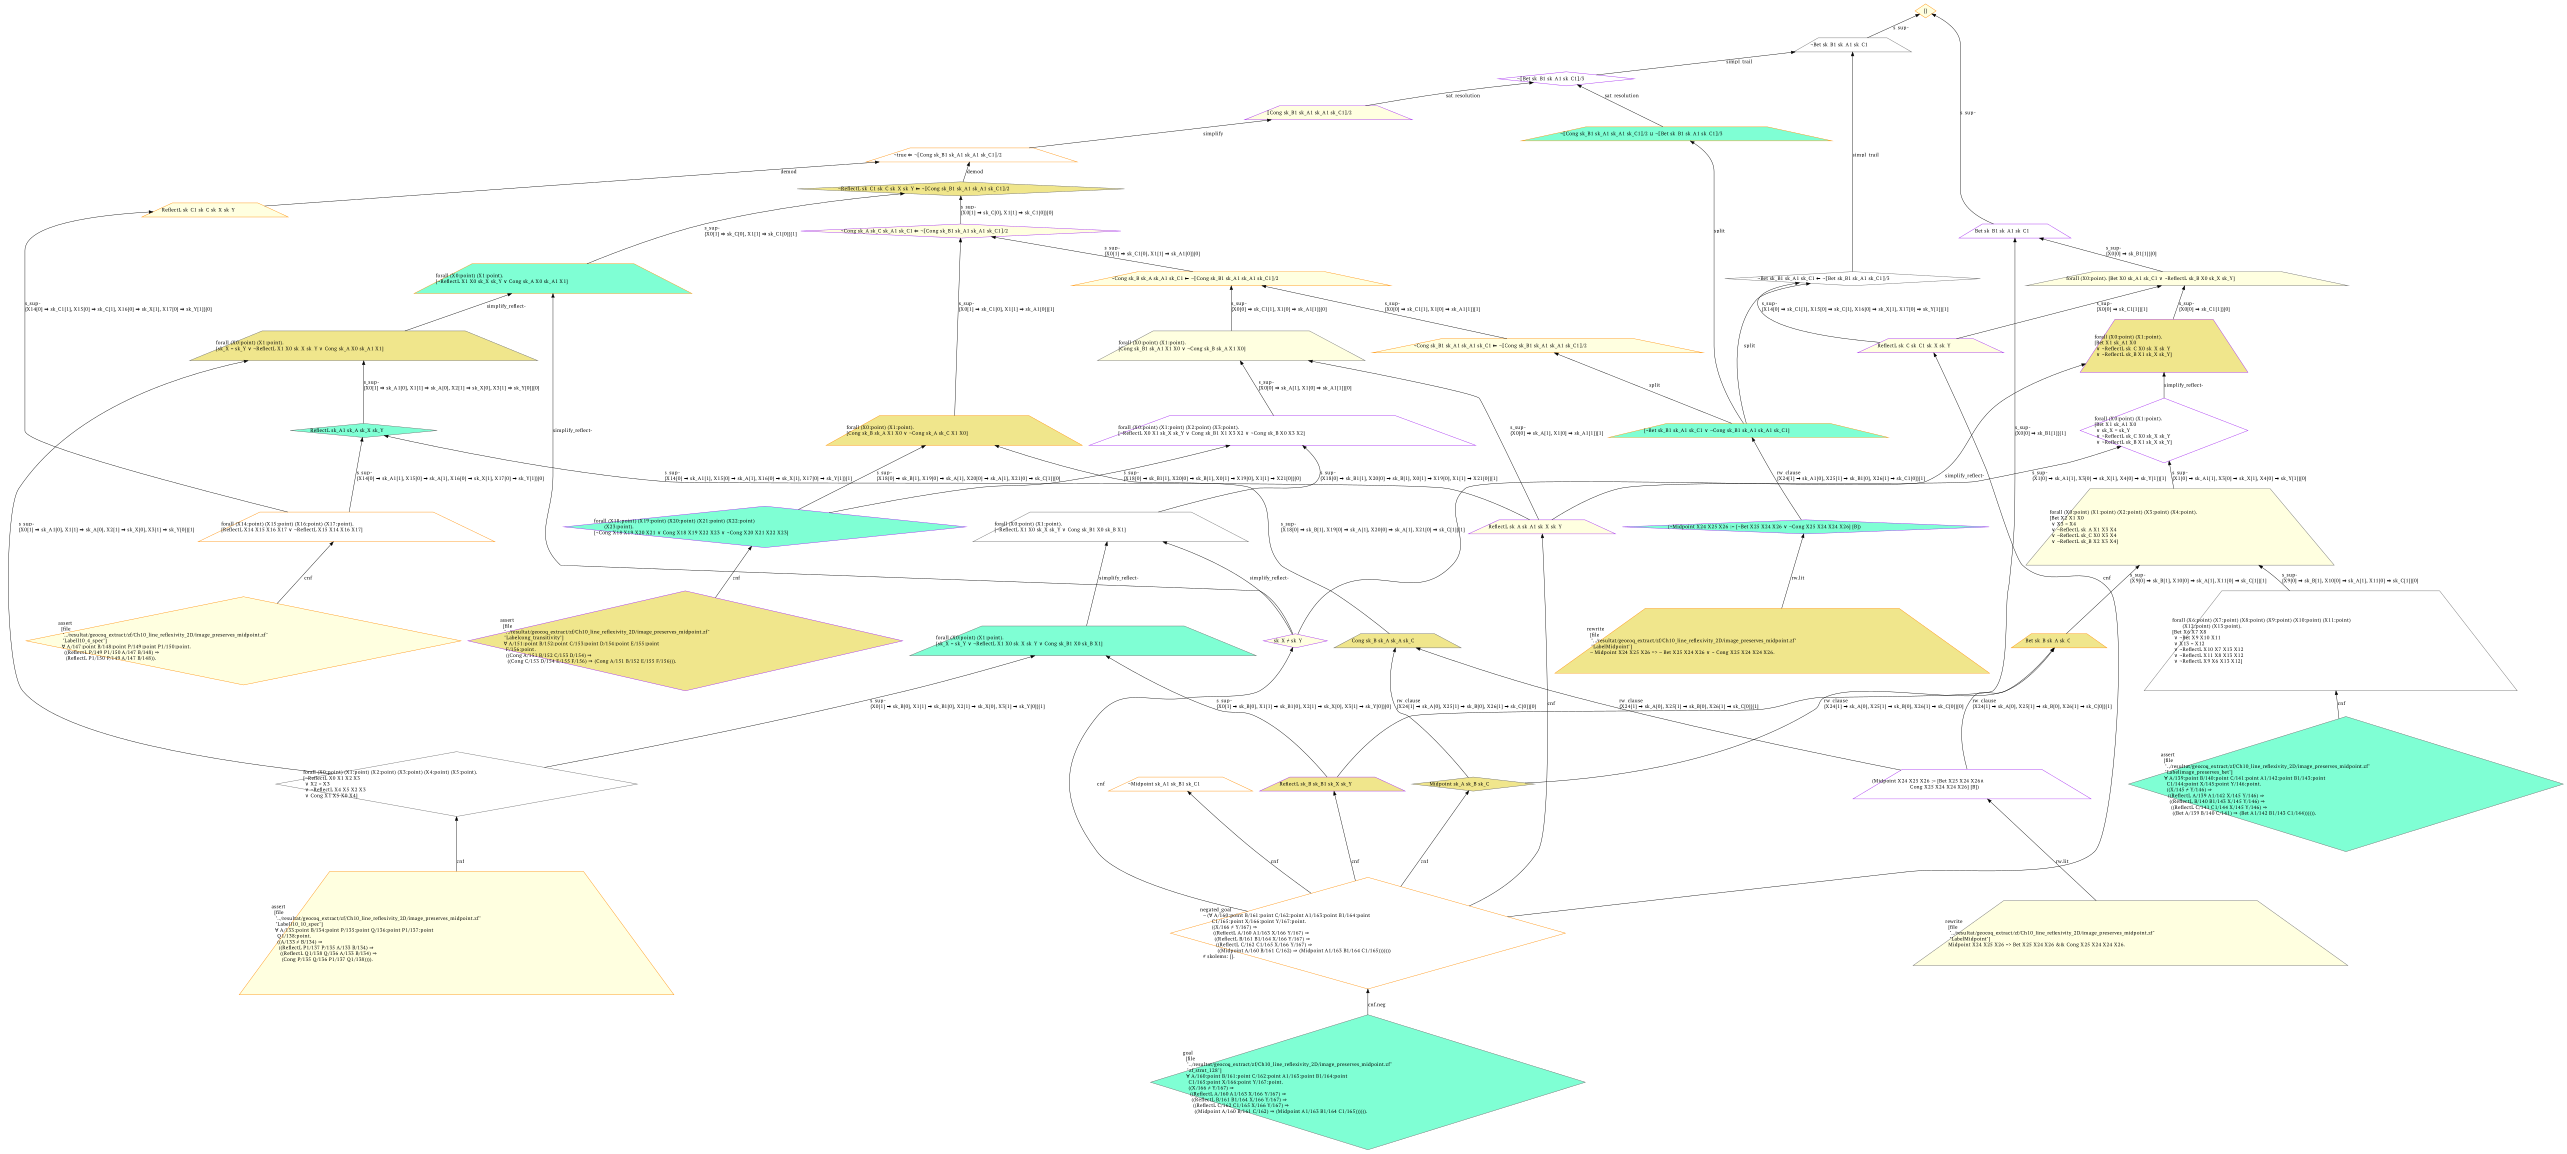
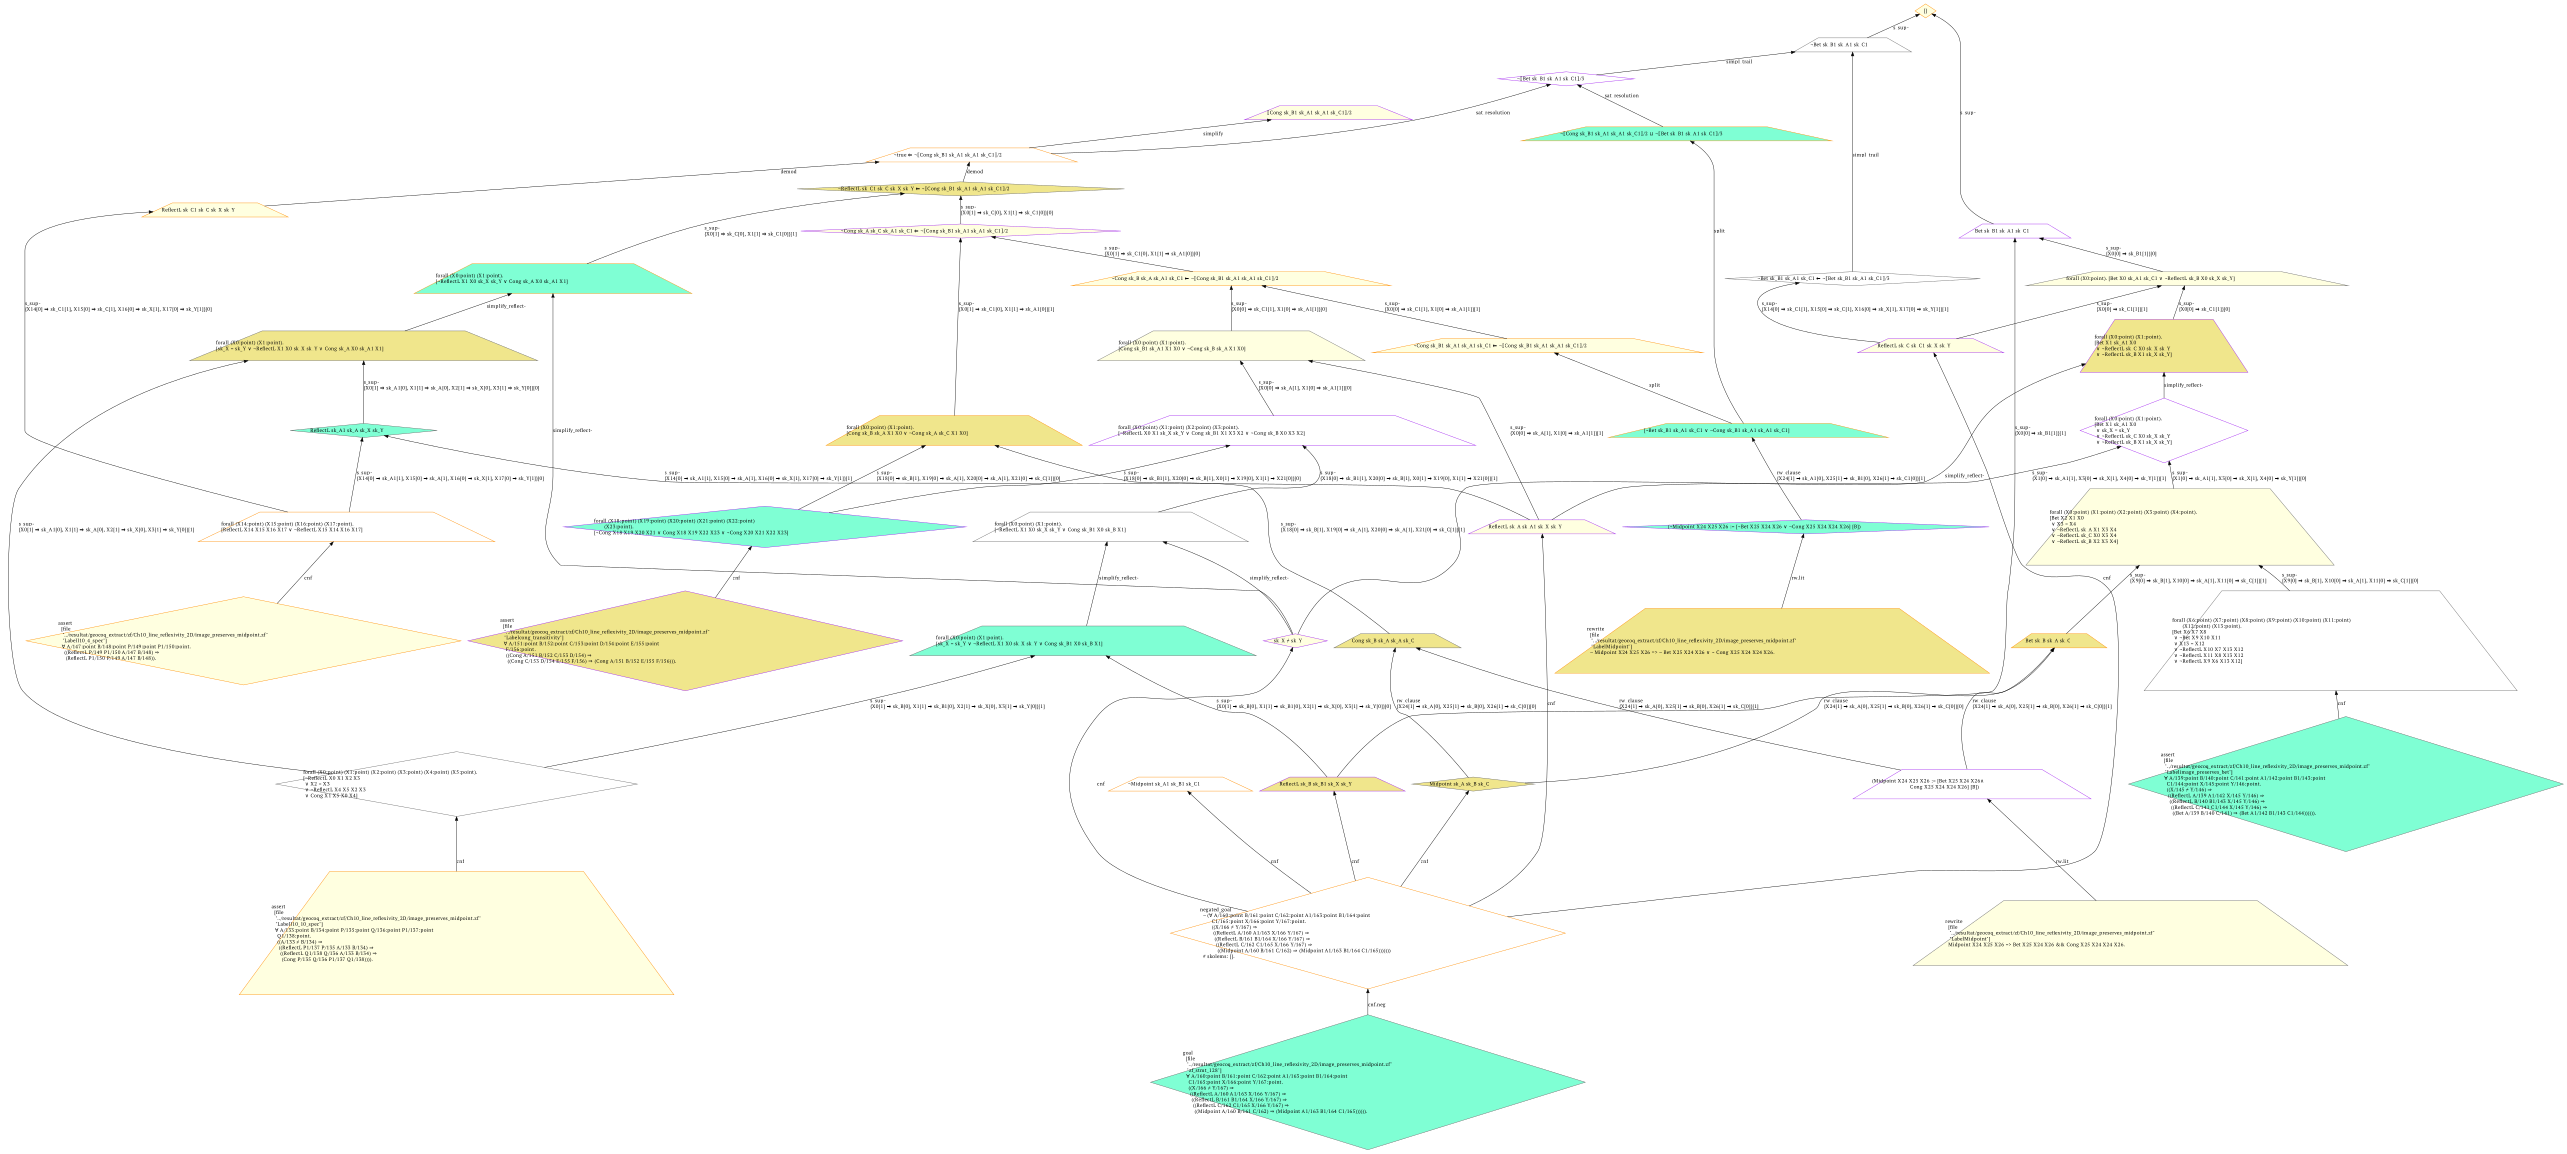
(1447, 93) -> (1301, 137)
(1740, 334) -> none
